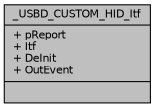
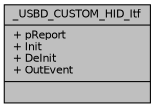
(25, 47) -> (28, 47)
